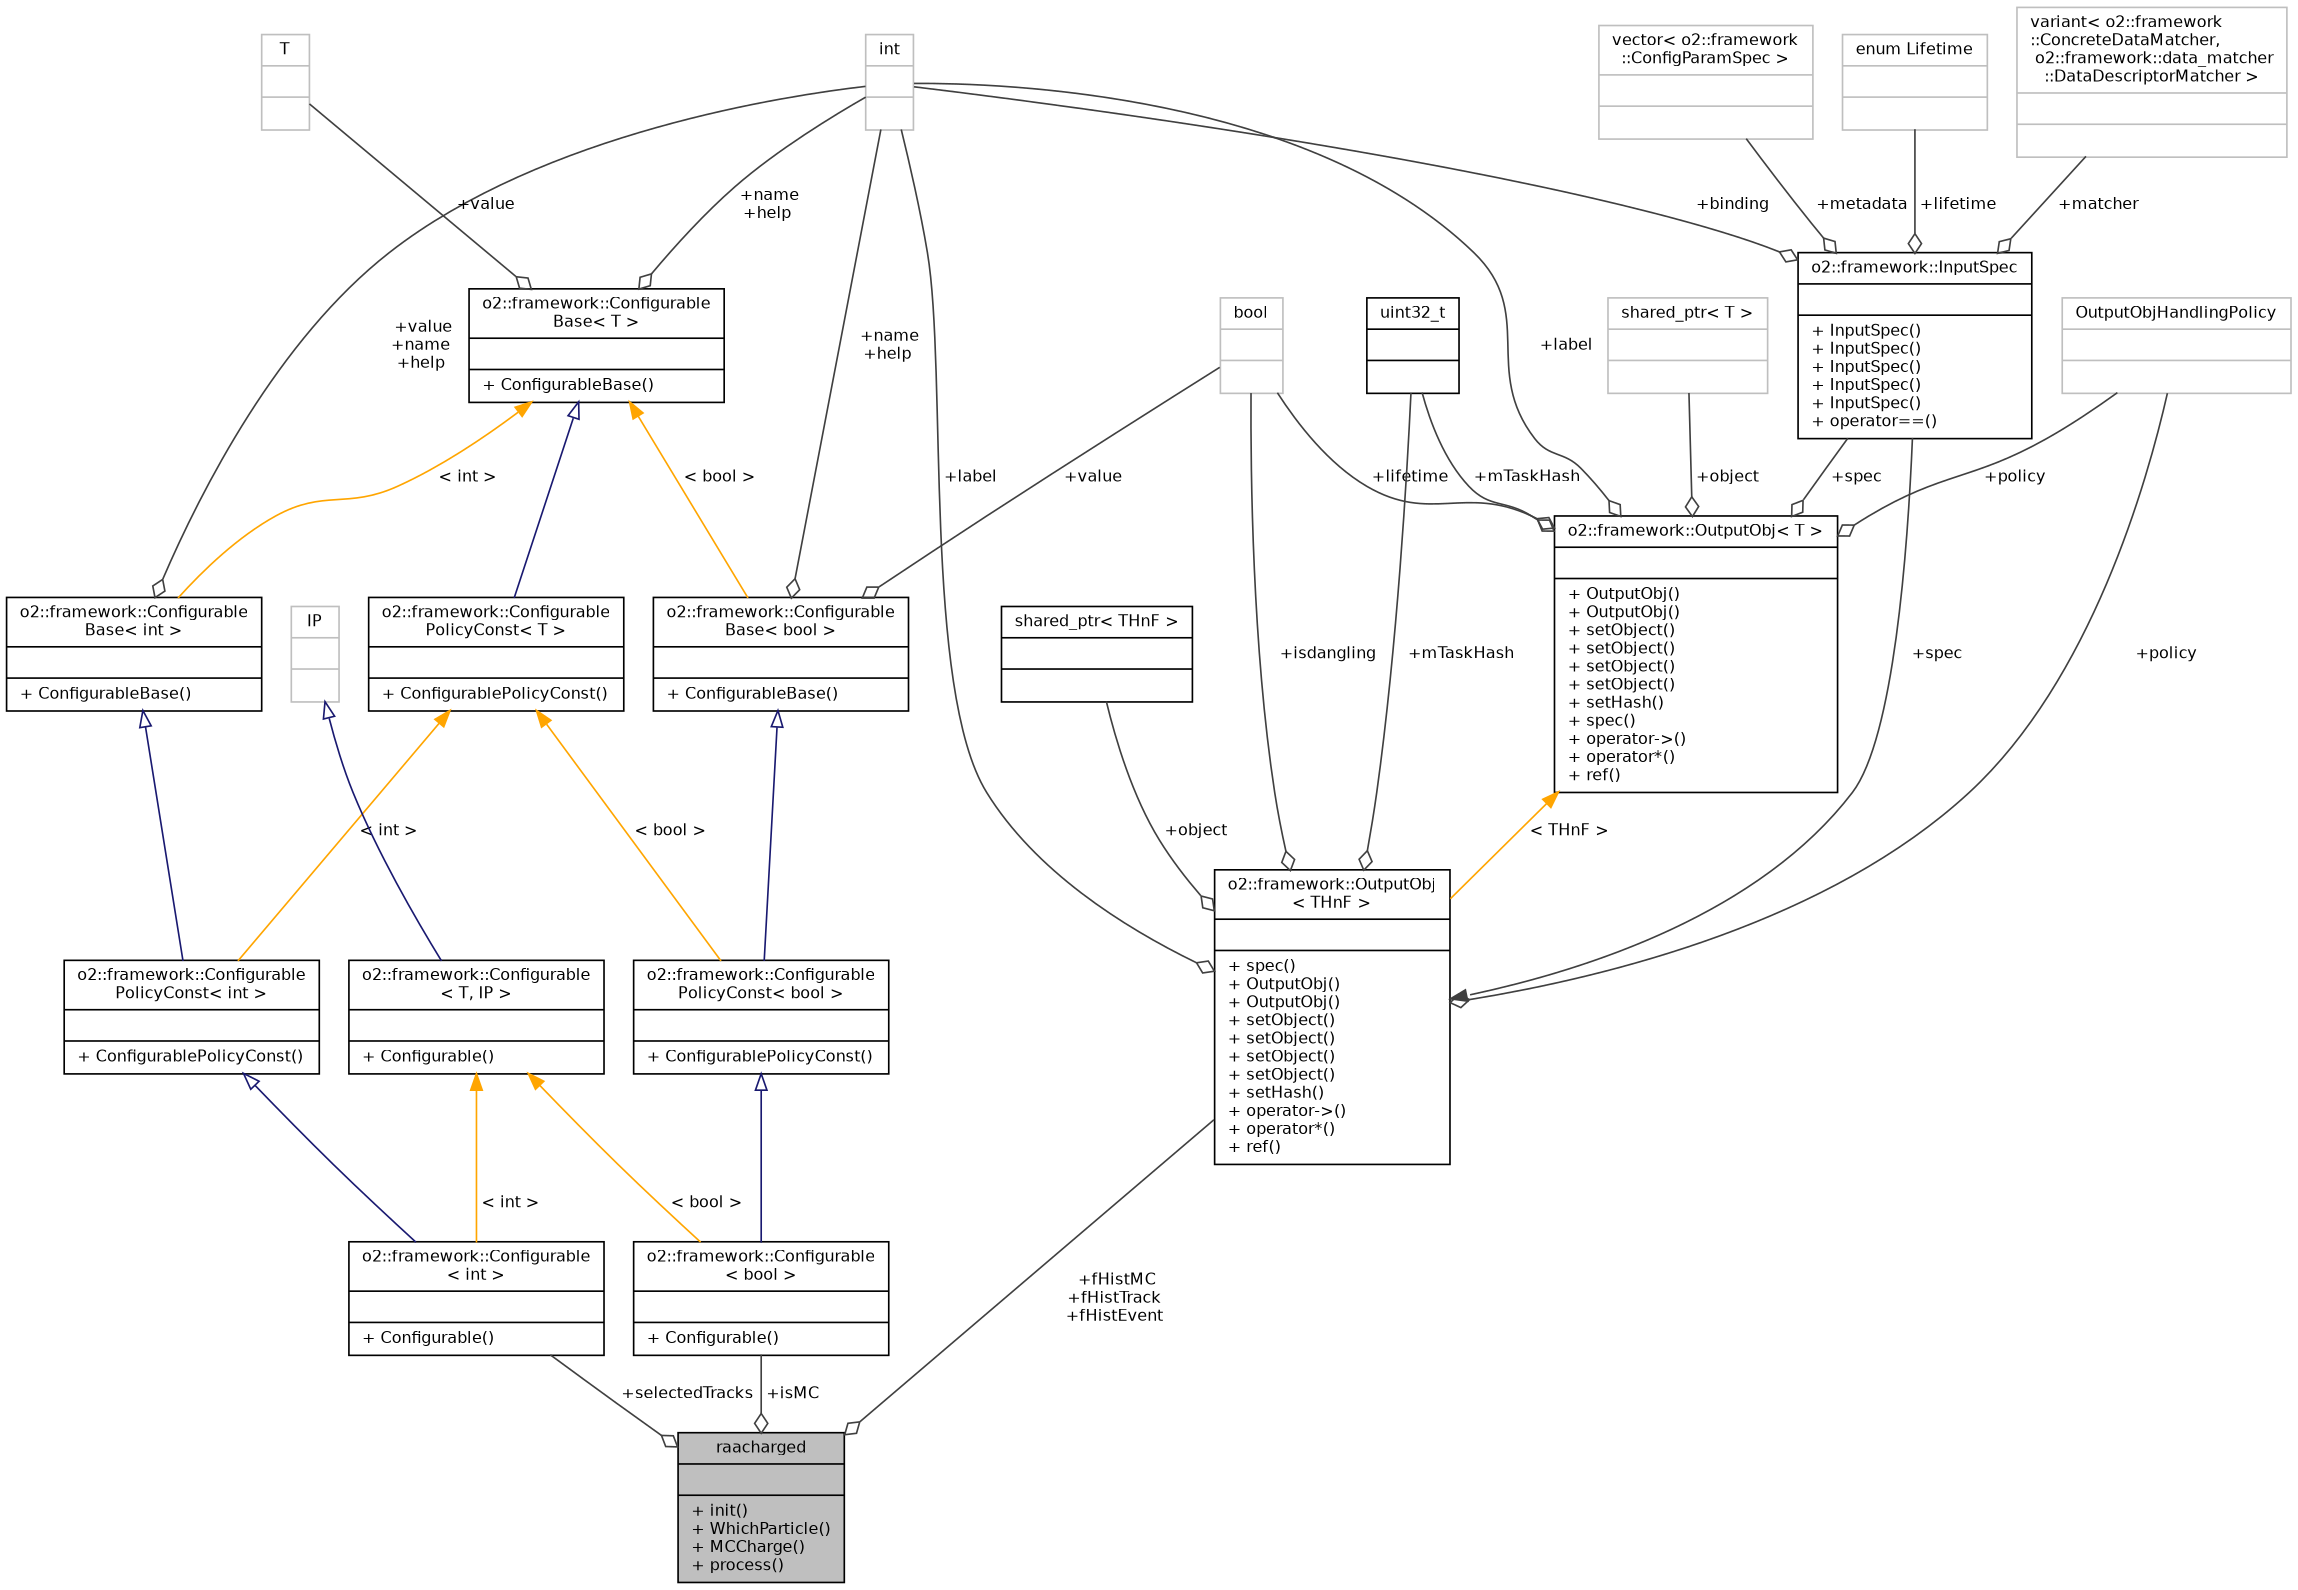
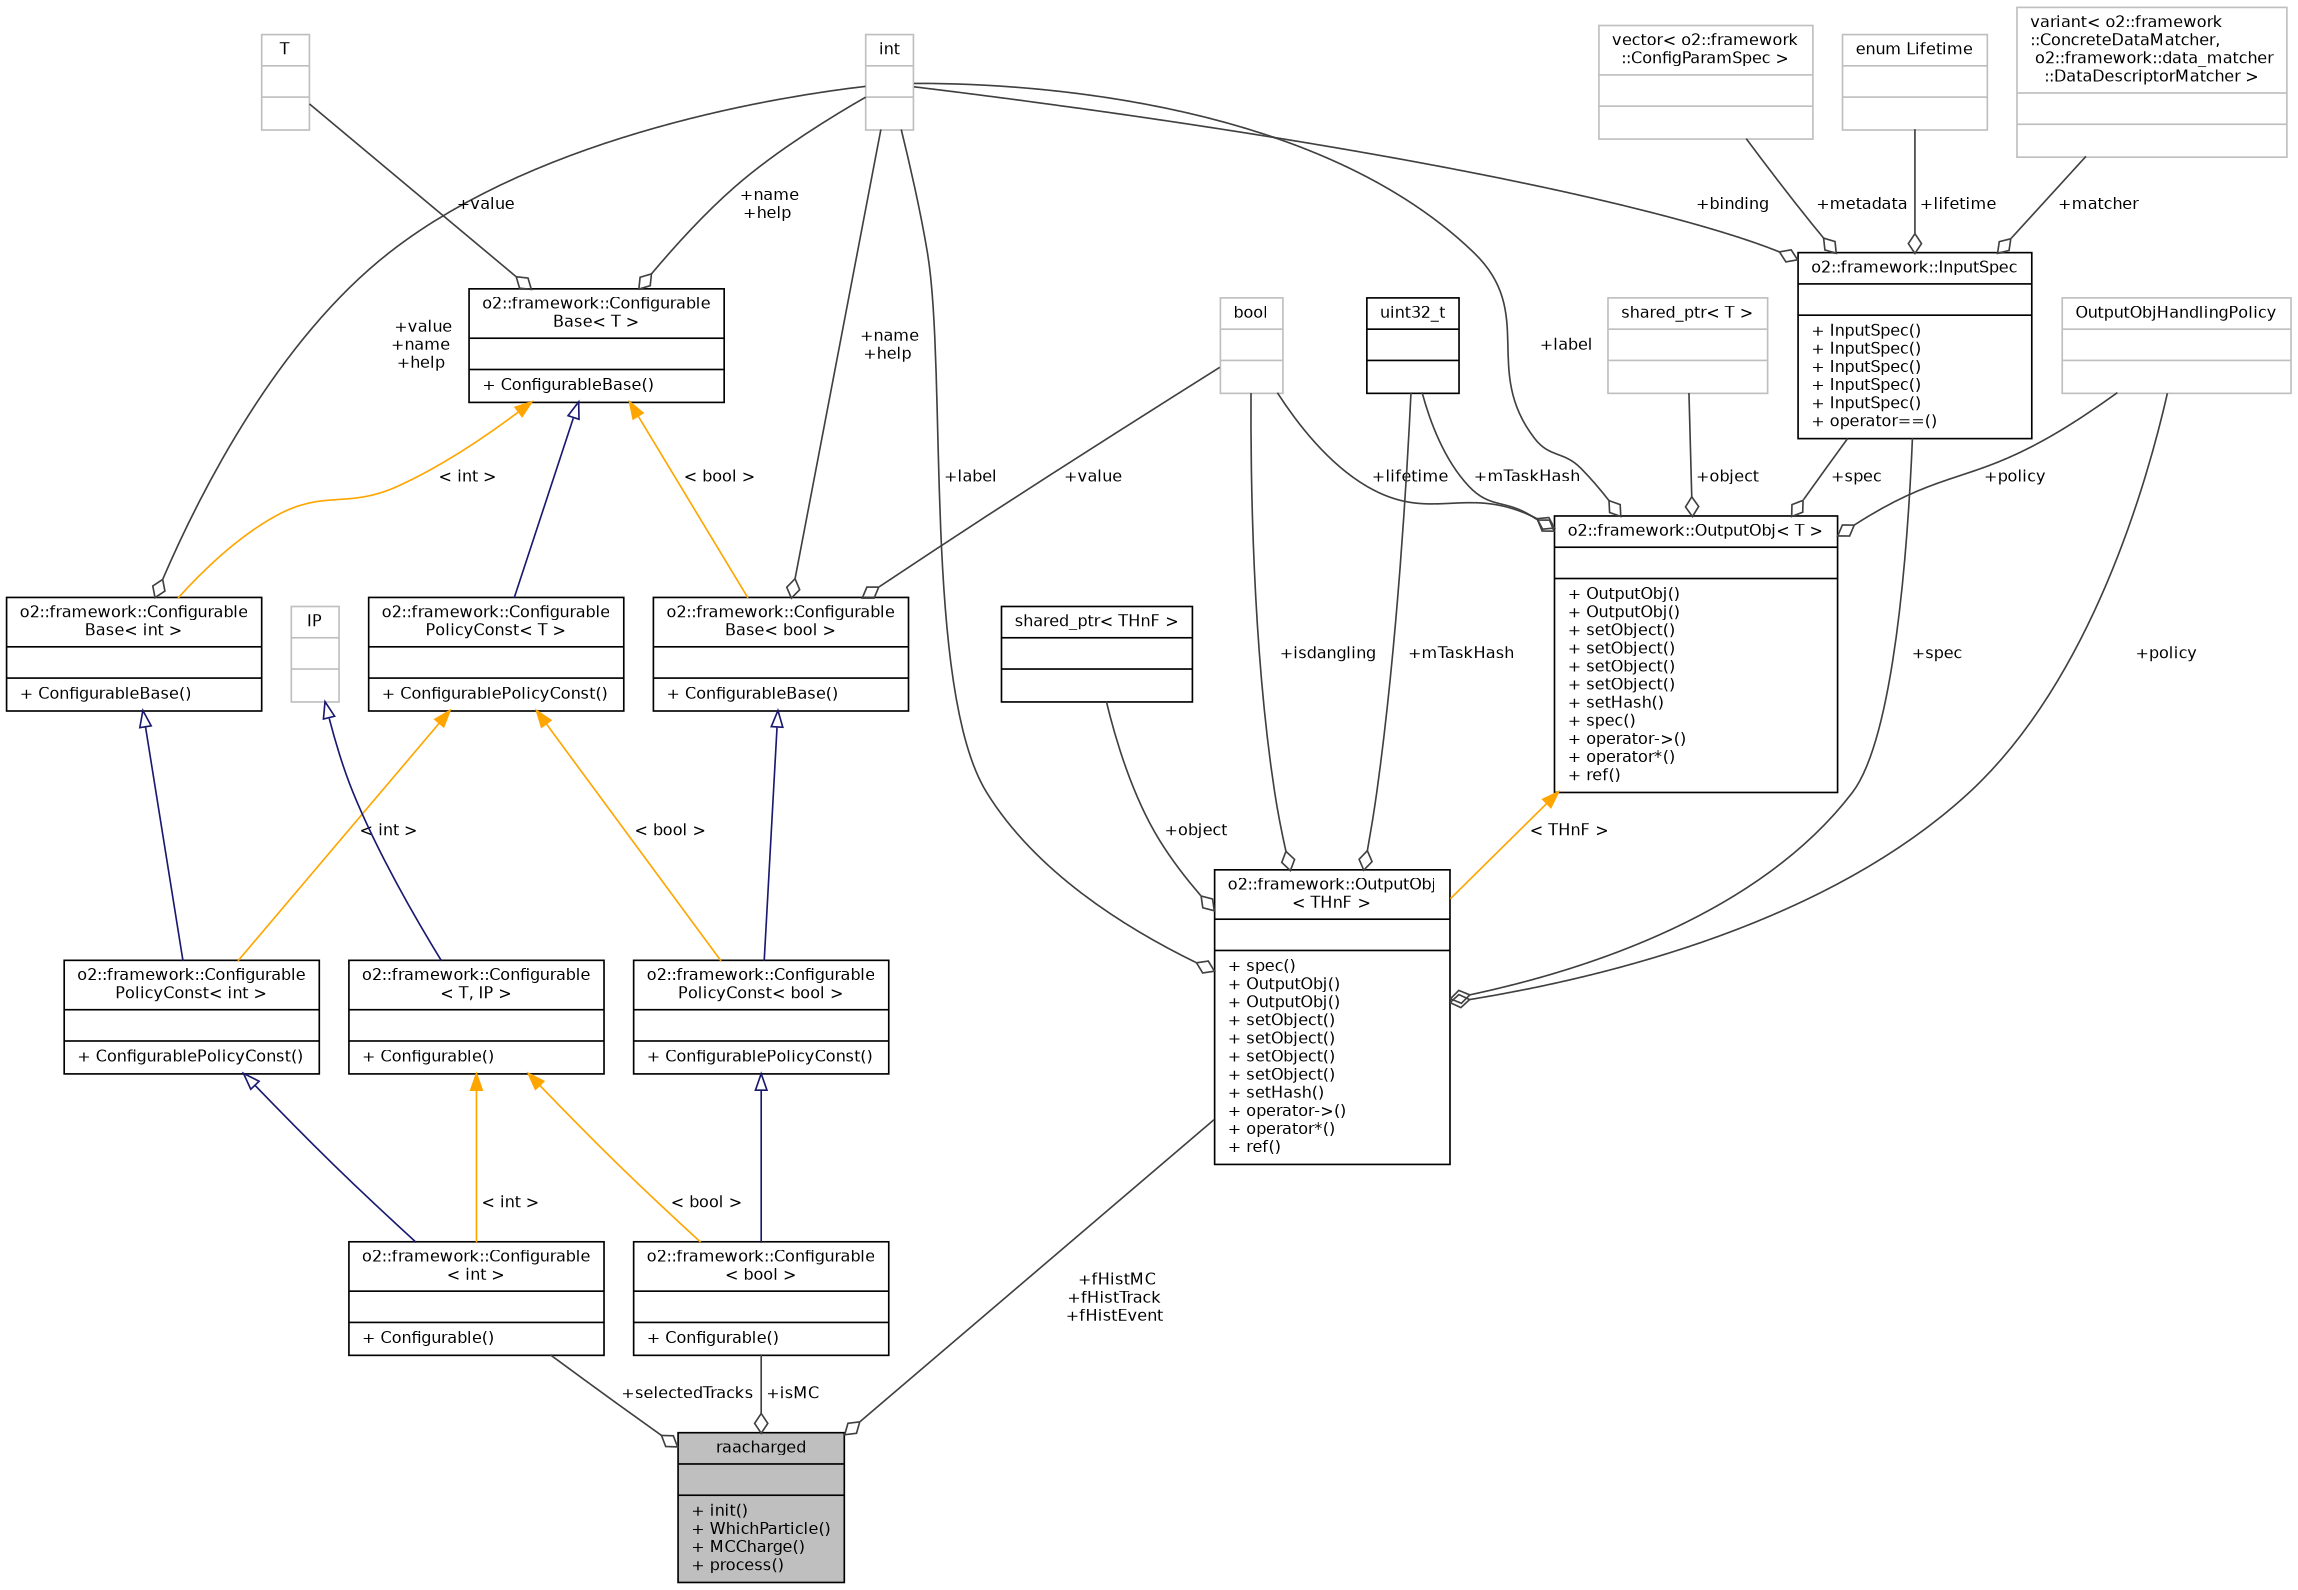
(1826, 822) -> (1826, 822)
